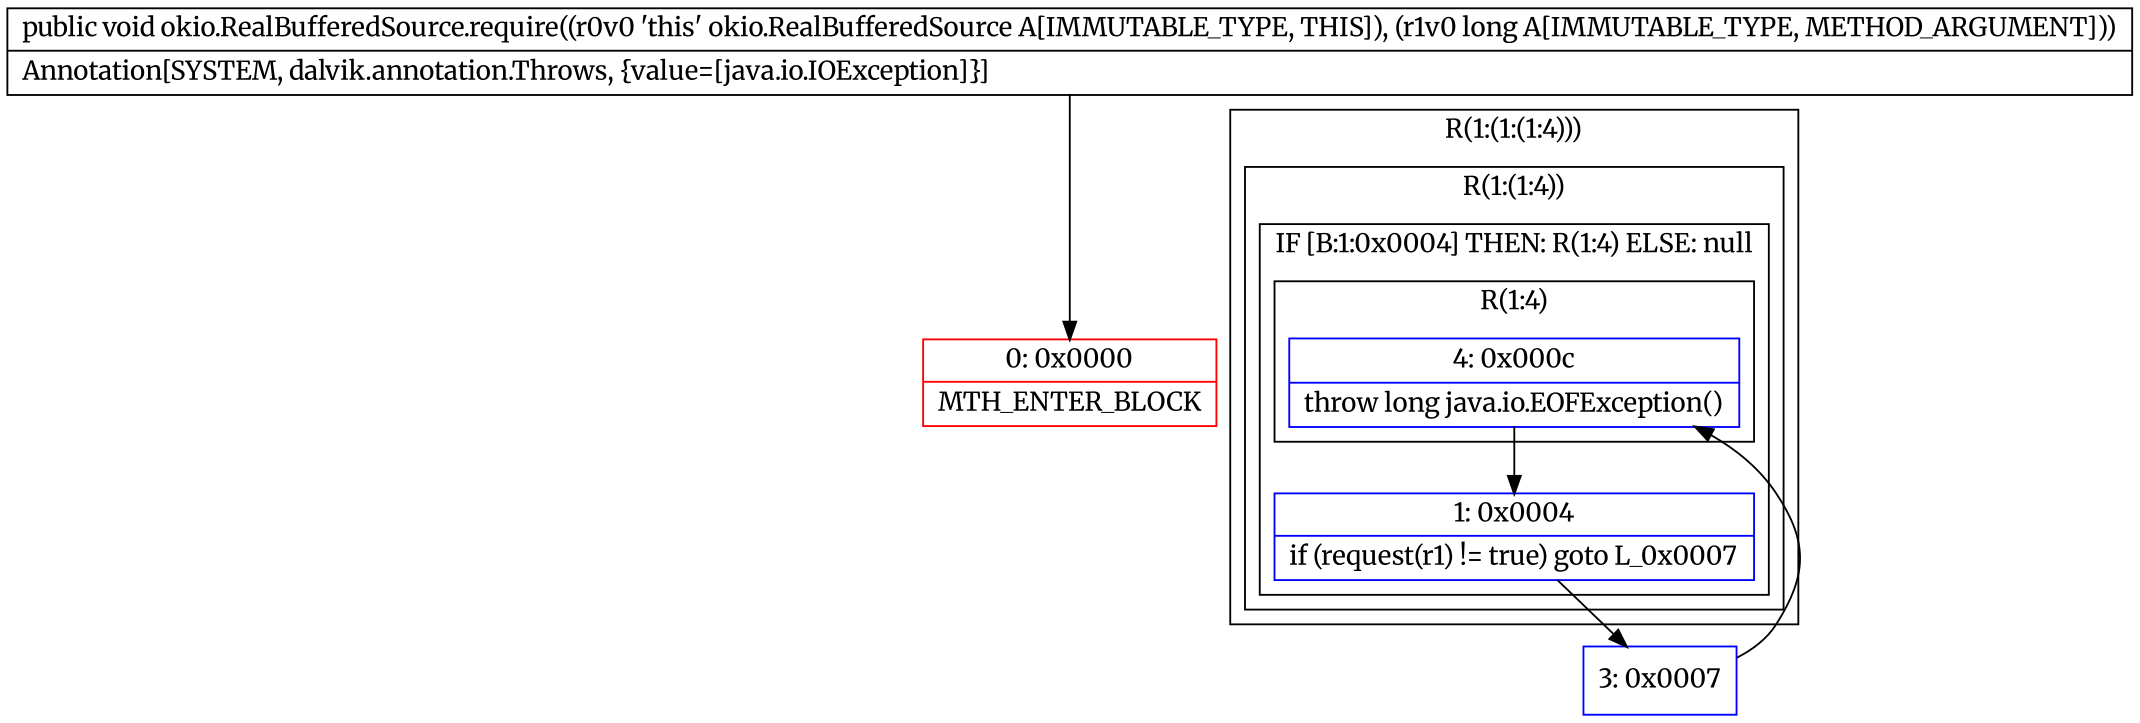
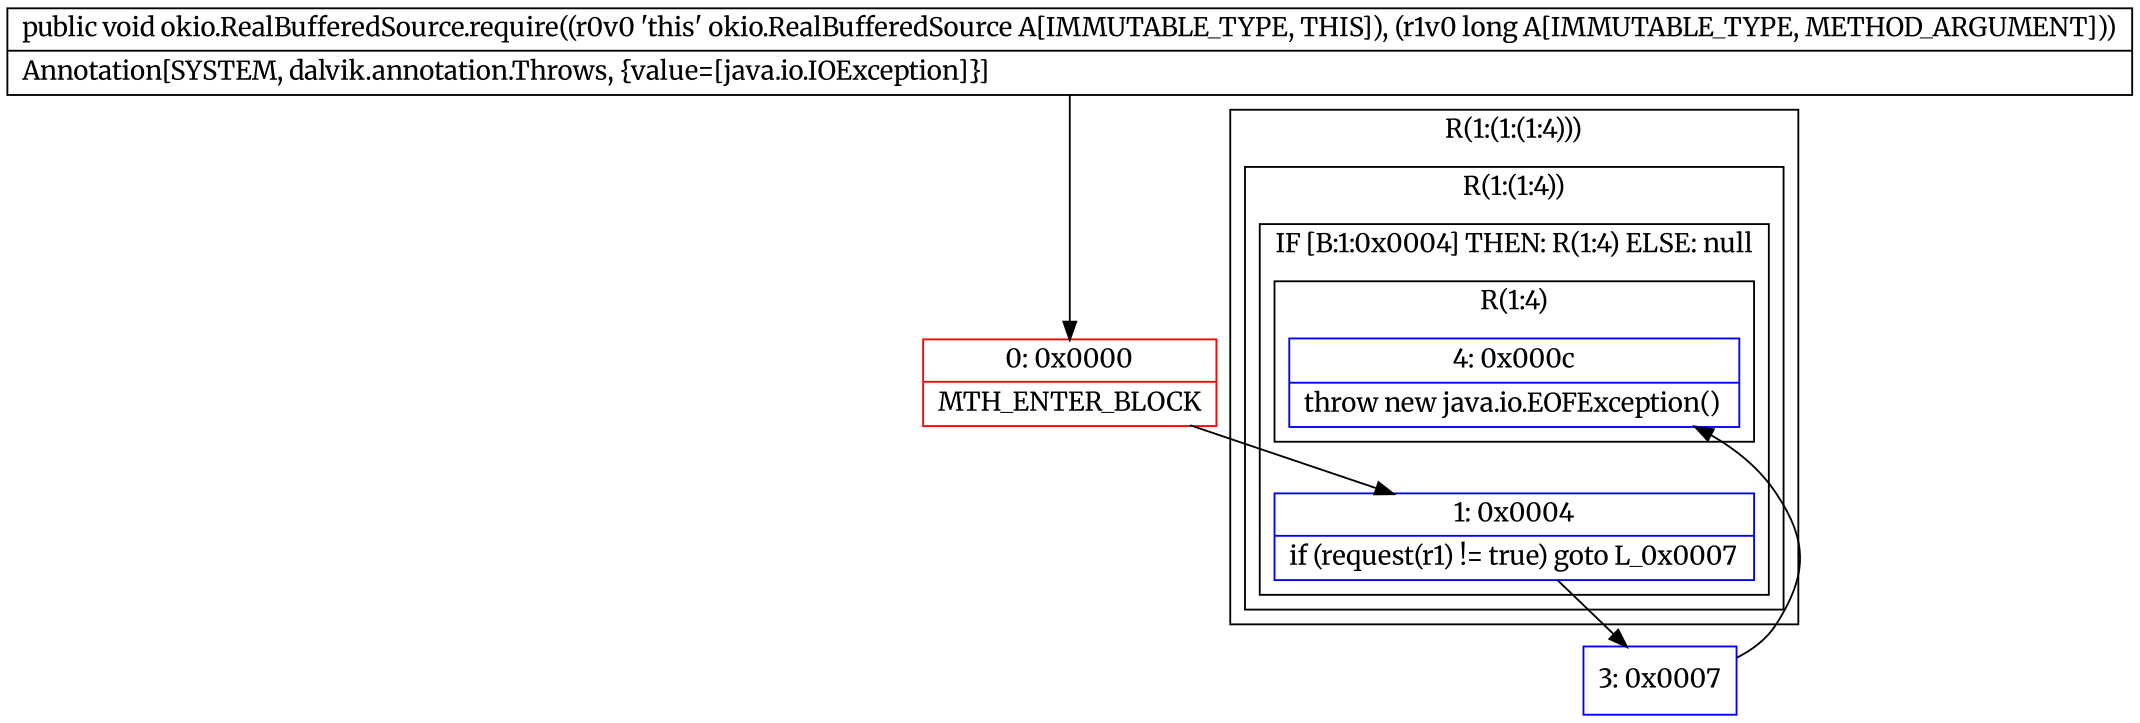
(1514, 404) -> (1512, 404)
(1514, 454) -> (1283, 457)
